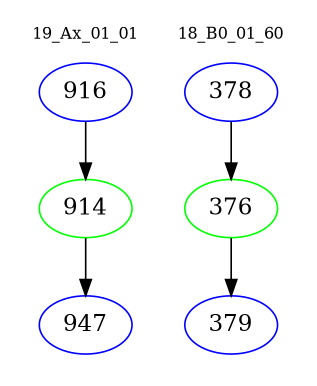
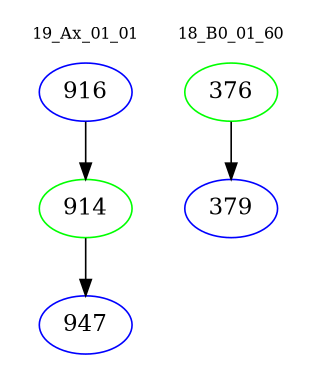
(231, 92) -> none
